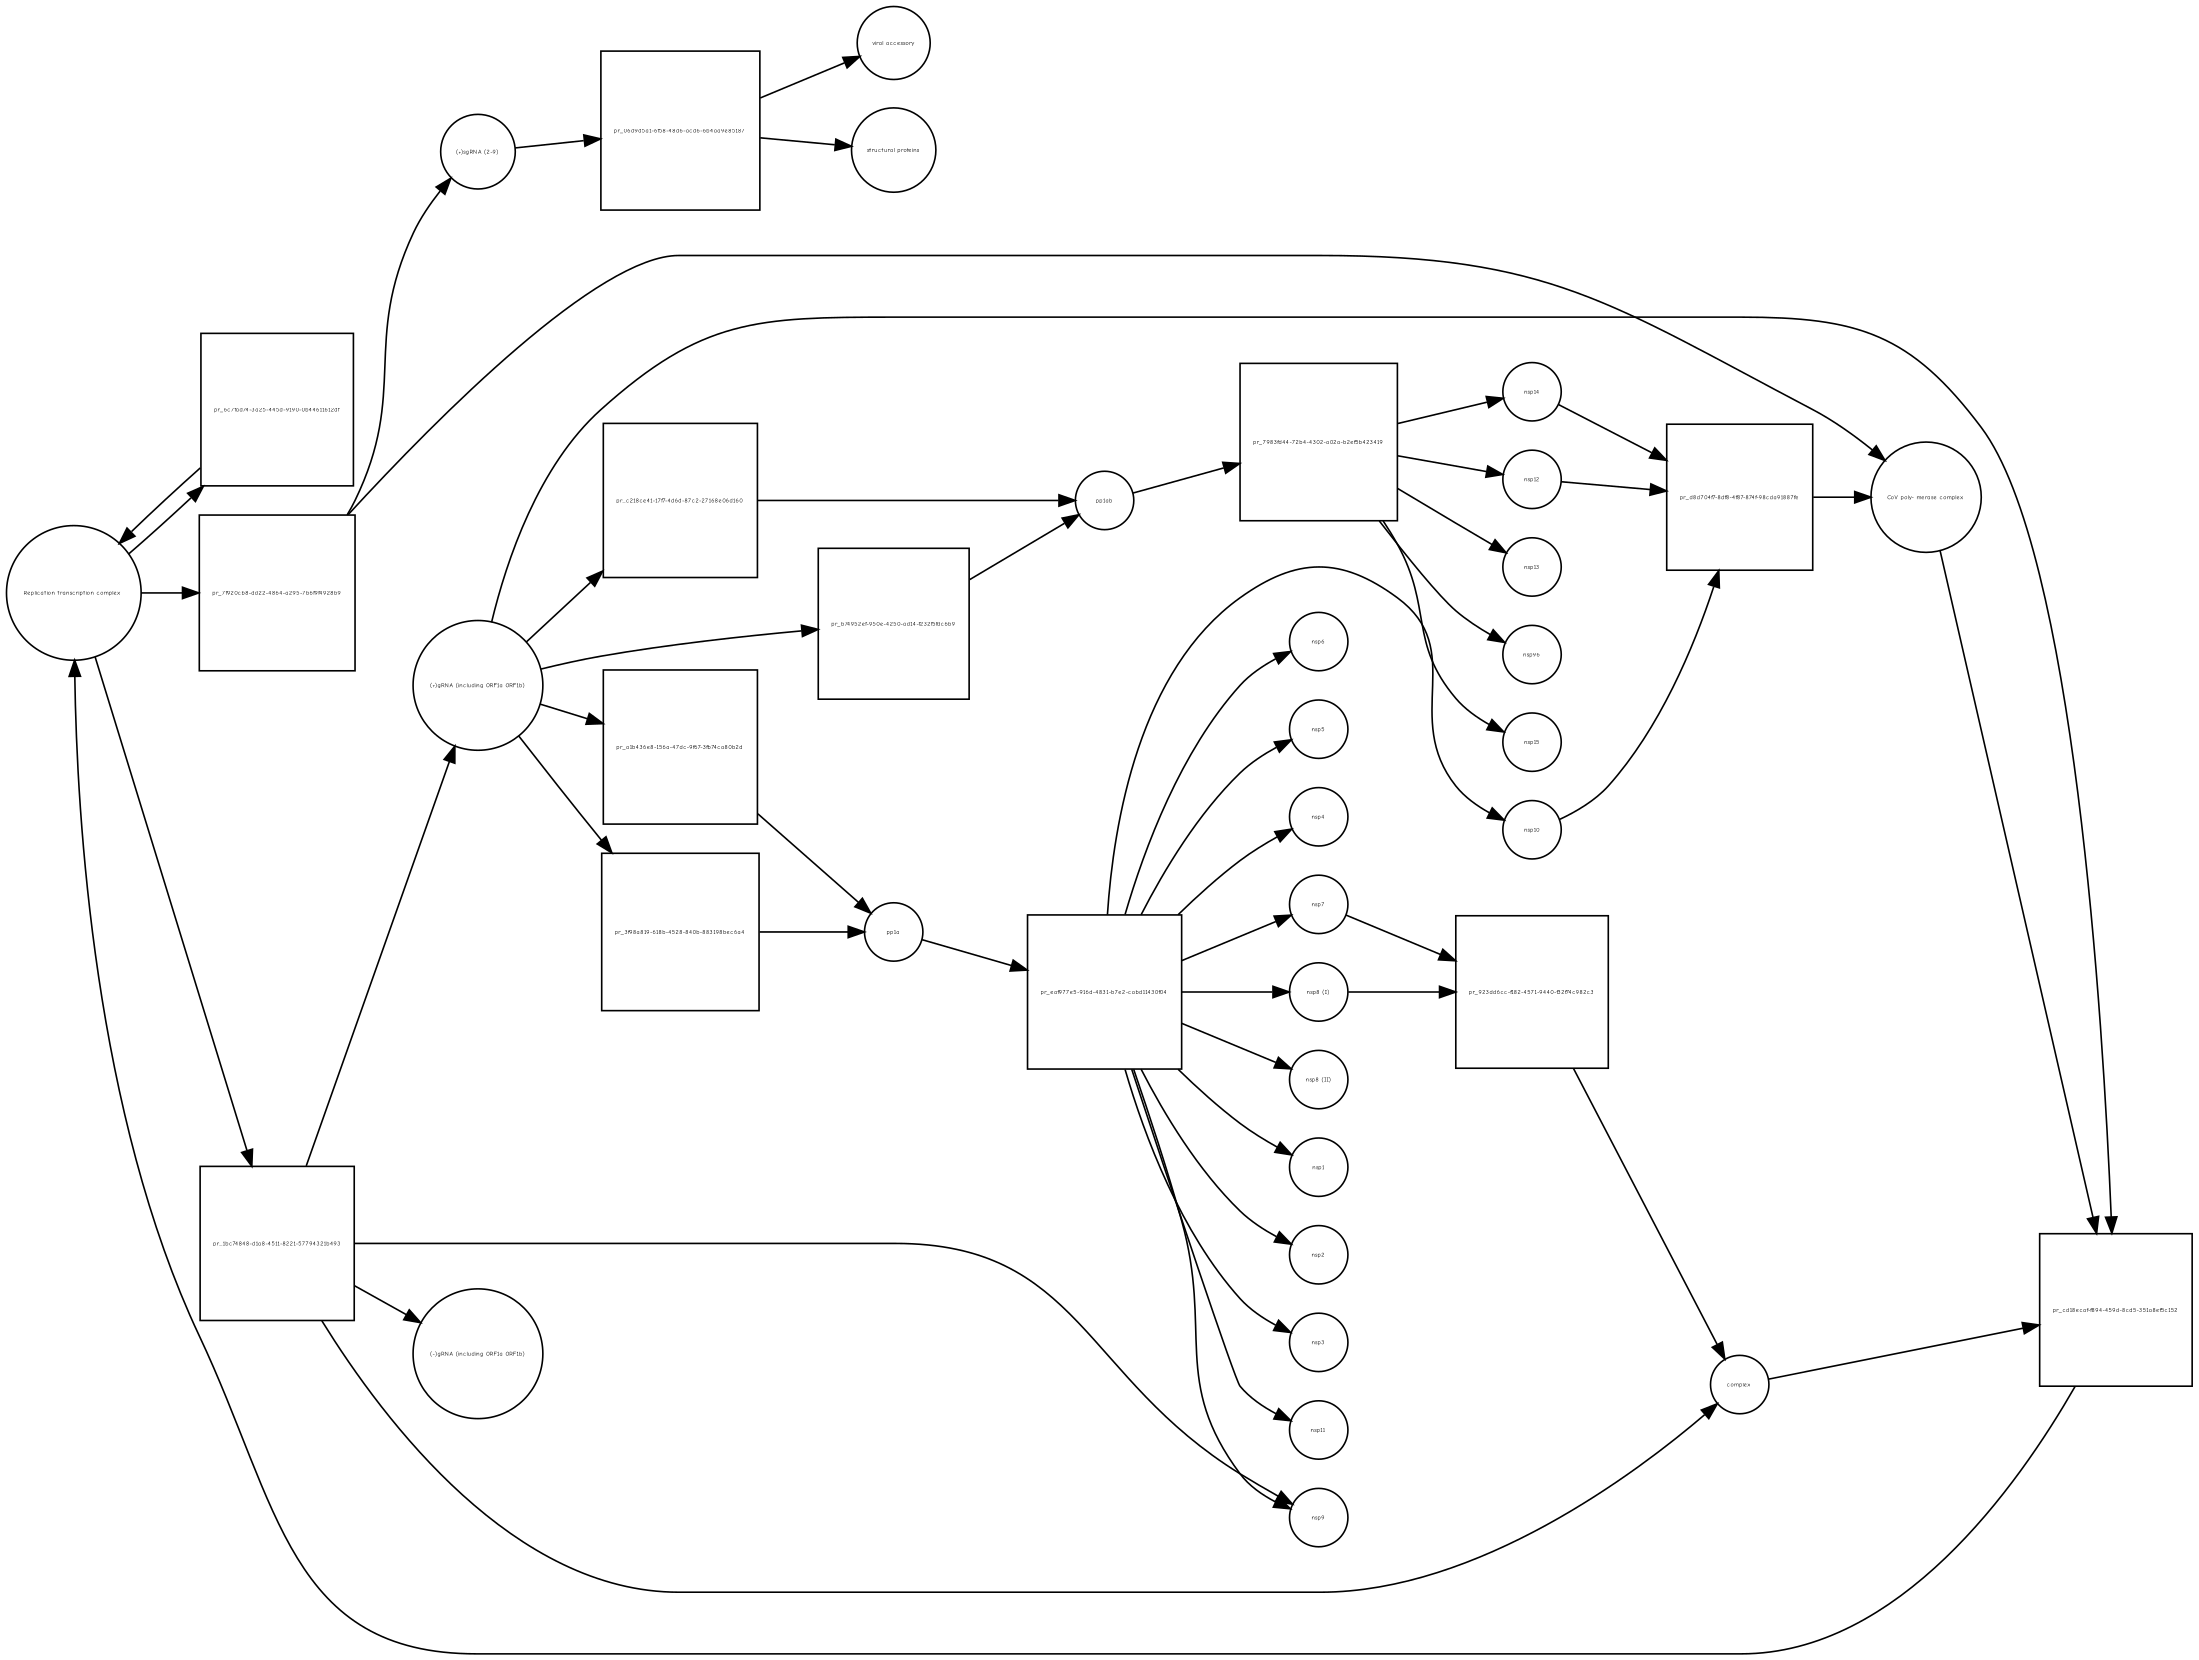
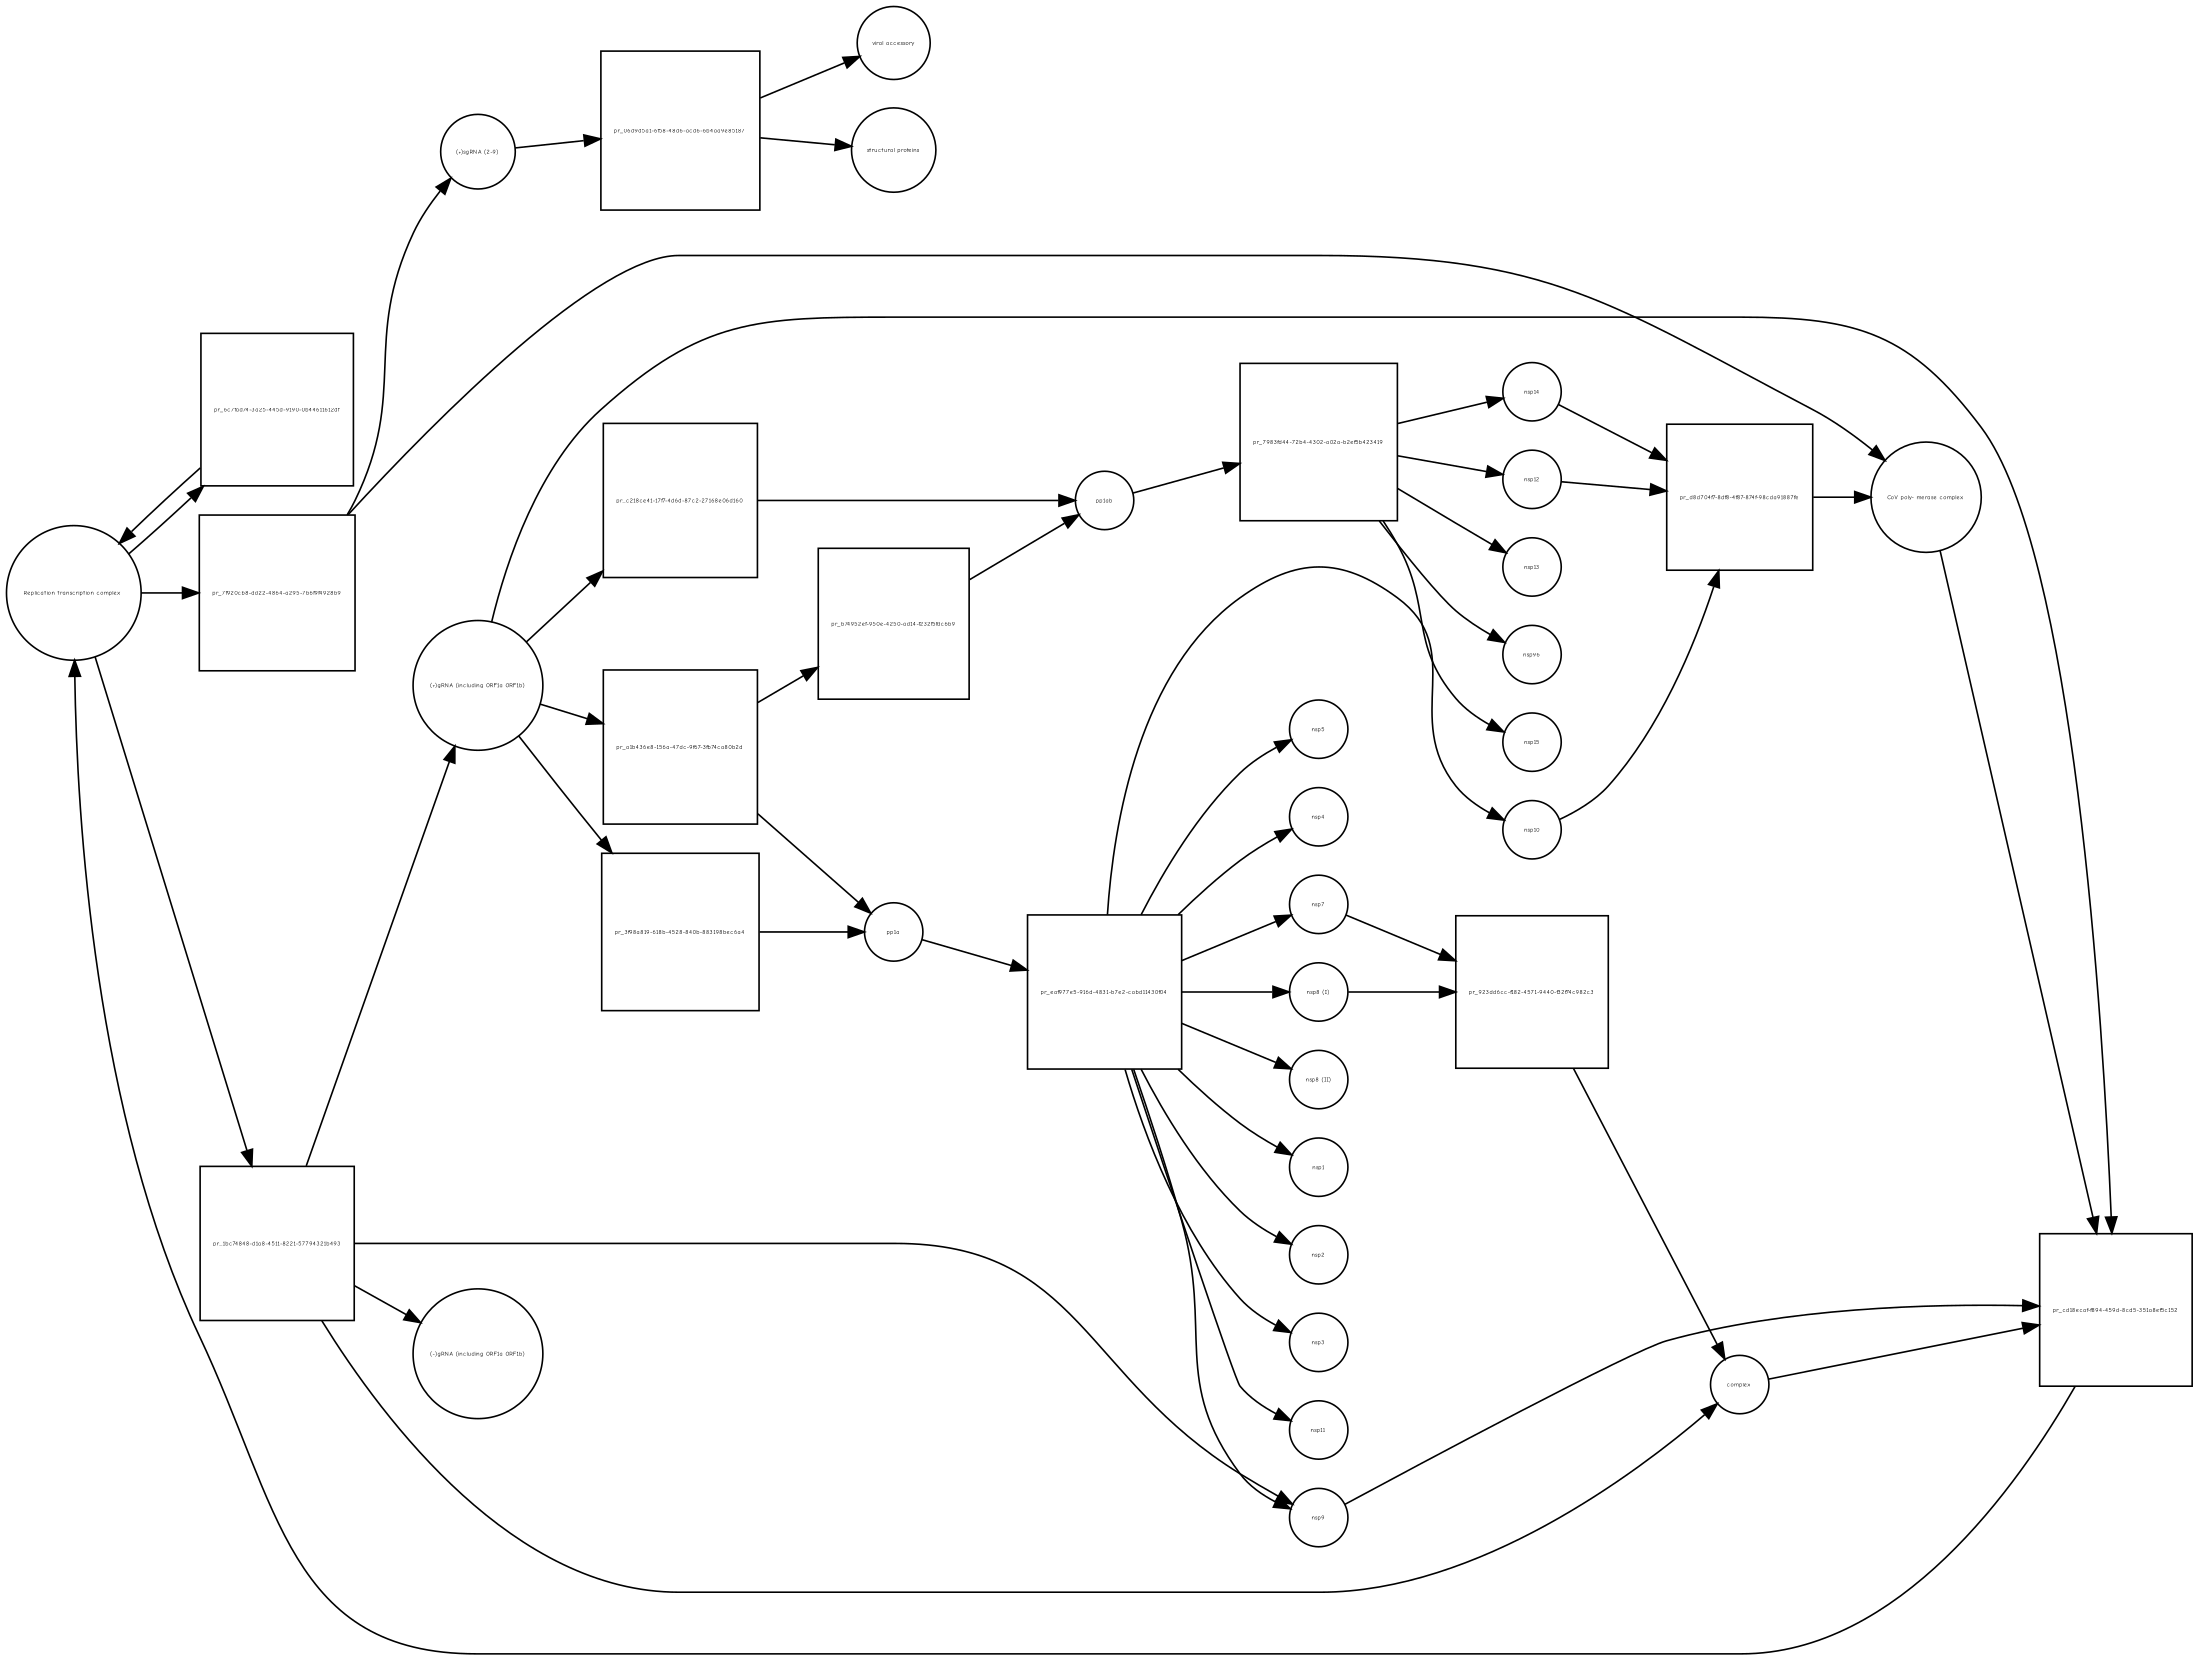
(1319, 642) -> none
(671, 646) -> (781, 689)
none -> (1666, 1341)
